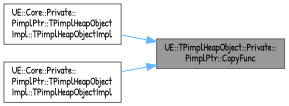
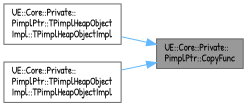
(221, 54) -> (200, 54)
